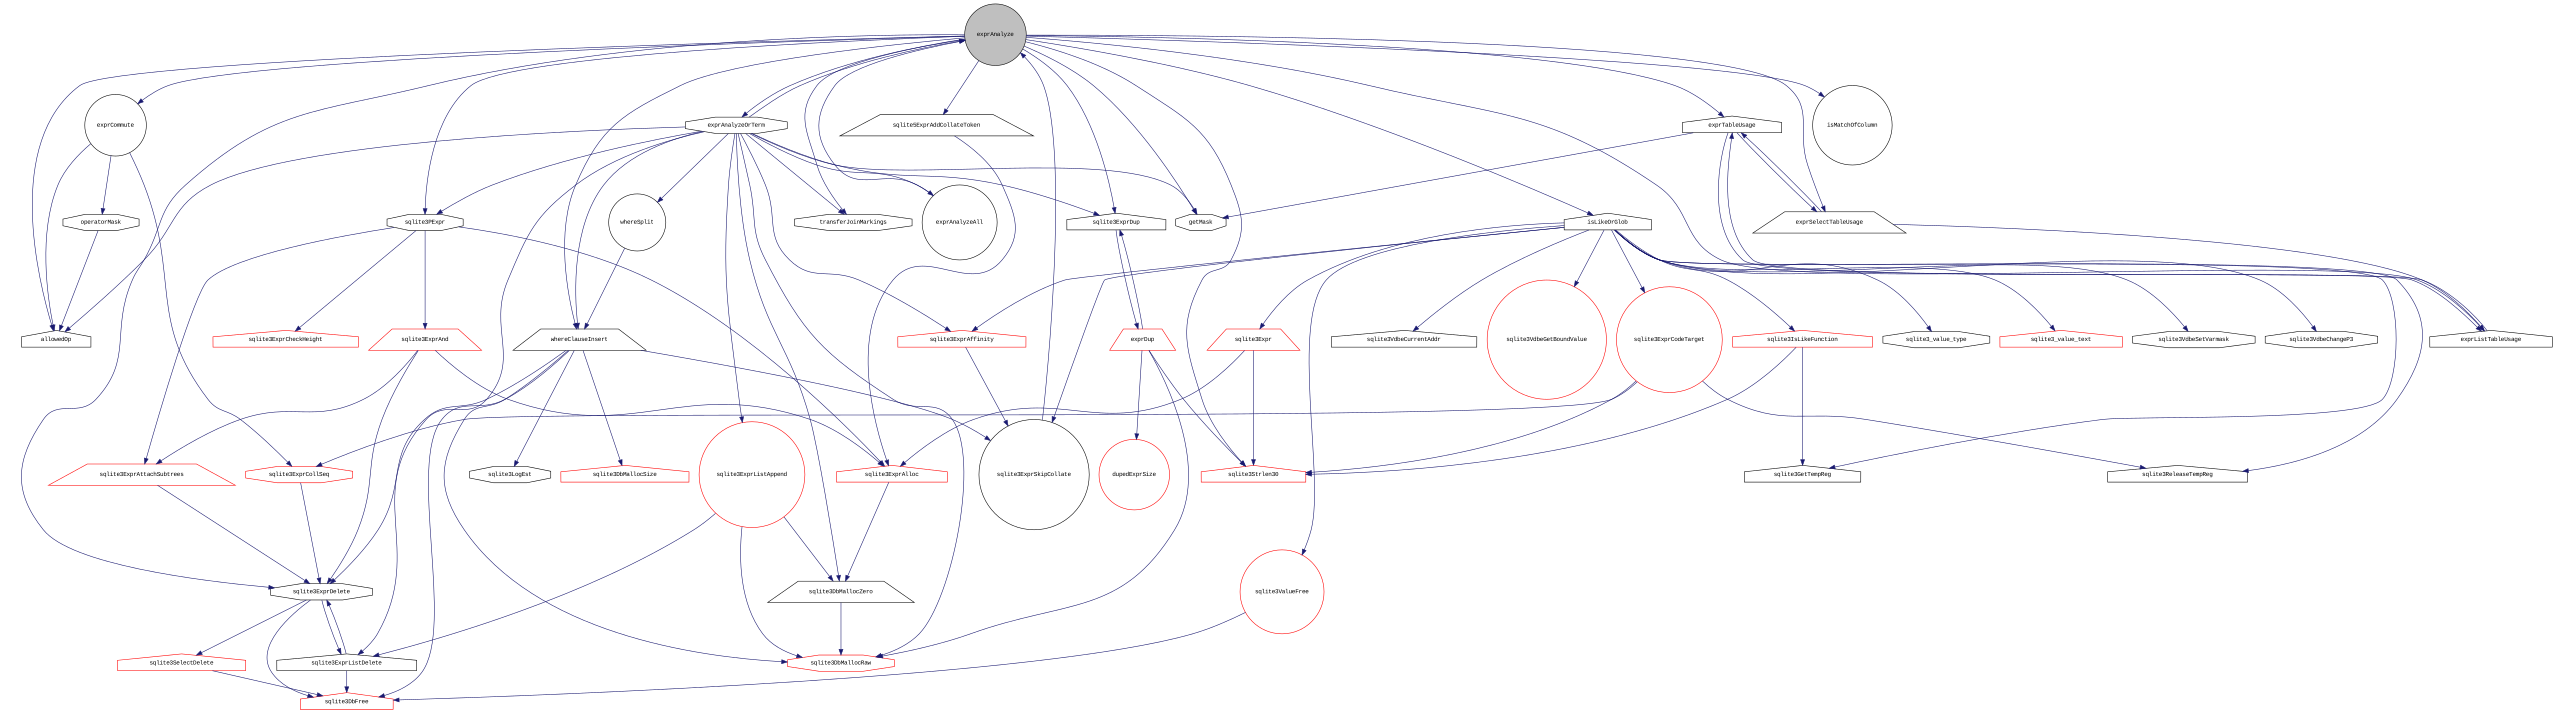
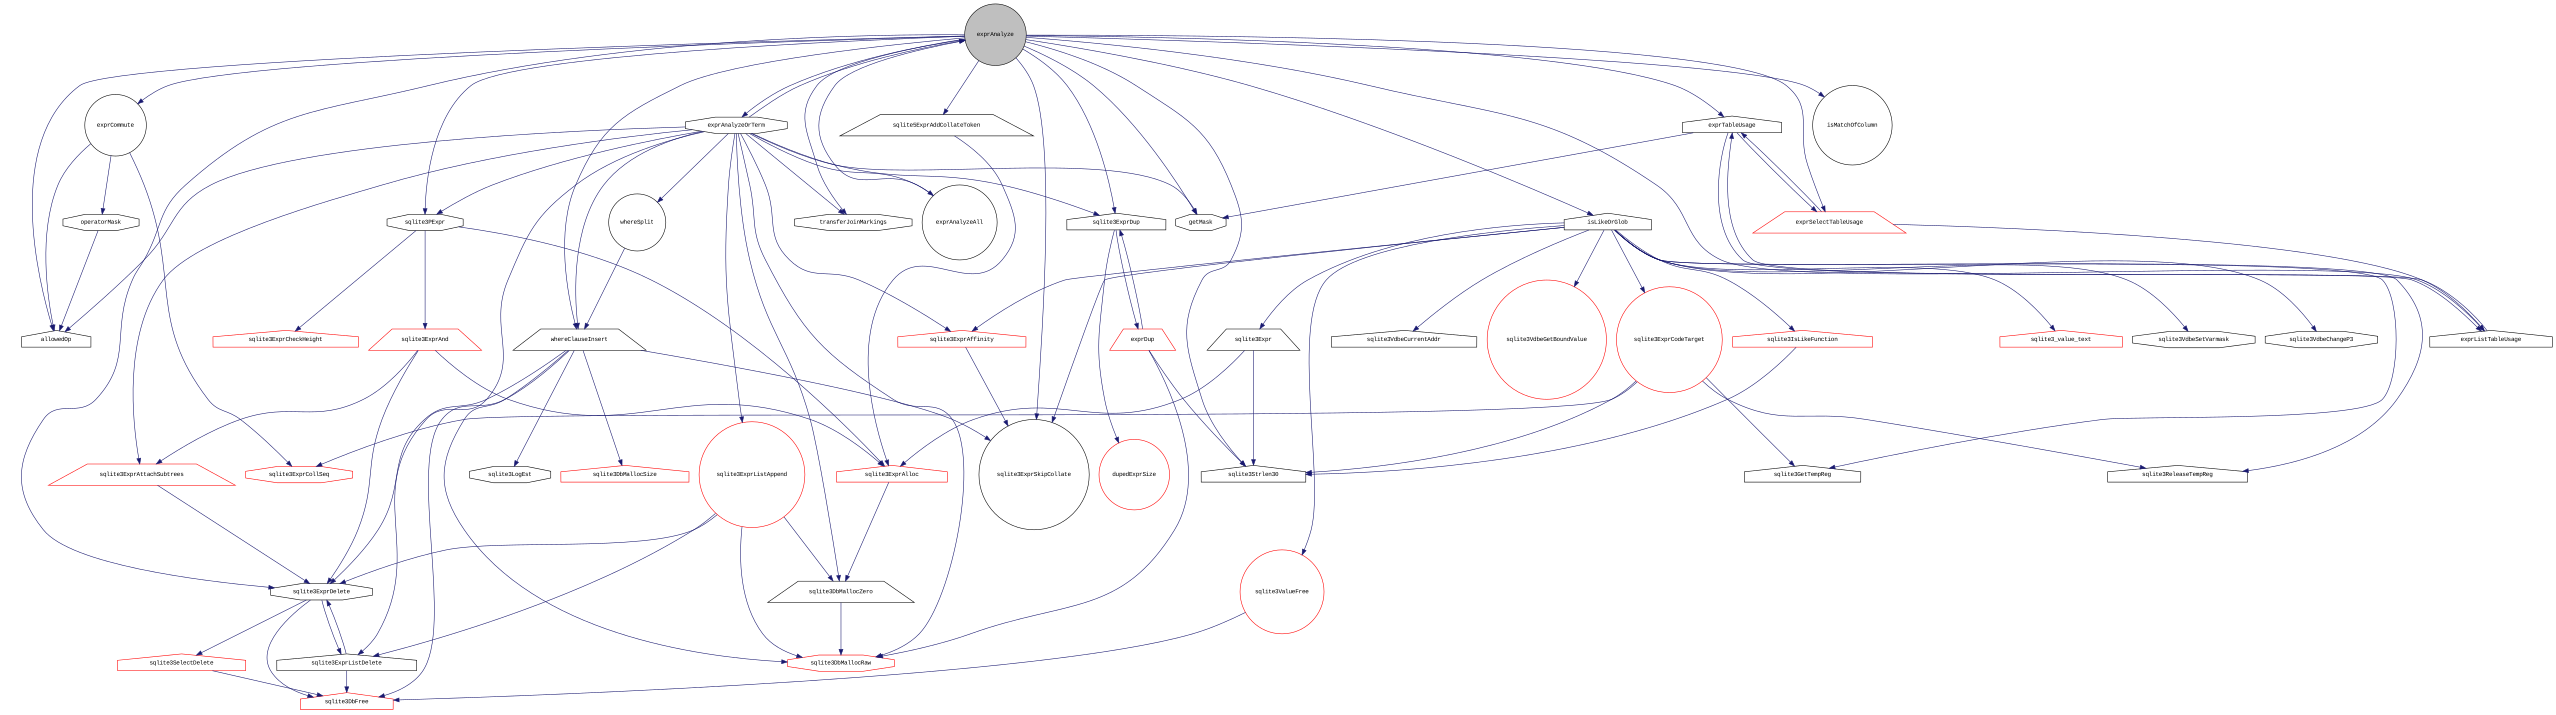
(1829, 222) -> (1829, 222)
(1055, 235) -> (1046, 233)
(210, 278) -> (329, 201)
(1253, 340) -> (1253, 340)
(1936, 340) -> none
(1139, 392) -> (1099, 334)
(1803, 403) -> (1748, 420)
(1253, 475) -> (1253, 475)
(310, 530) -> (532, 545)
